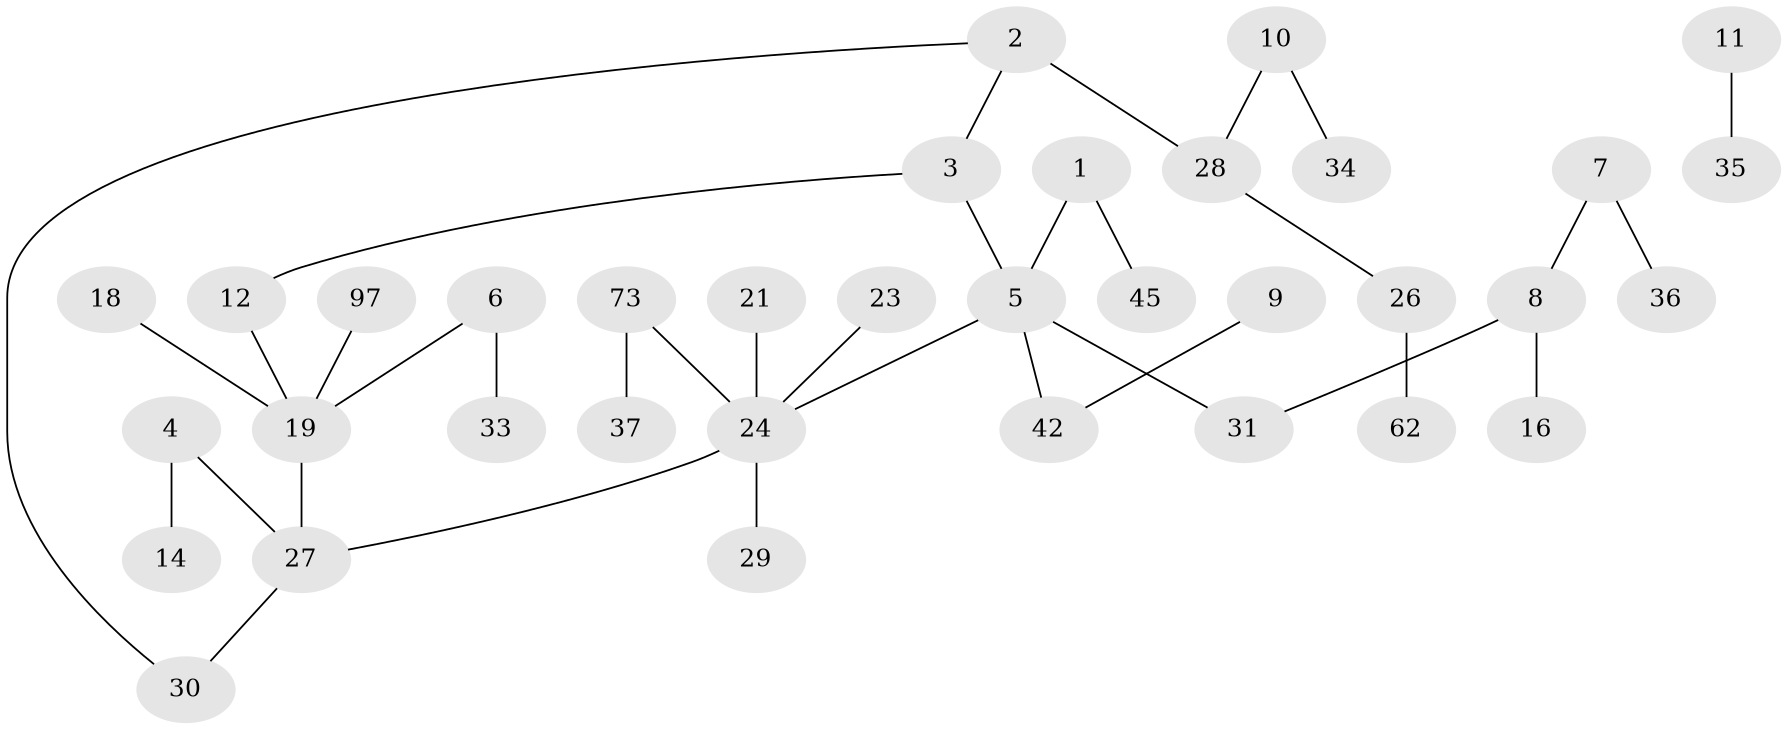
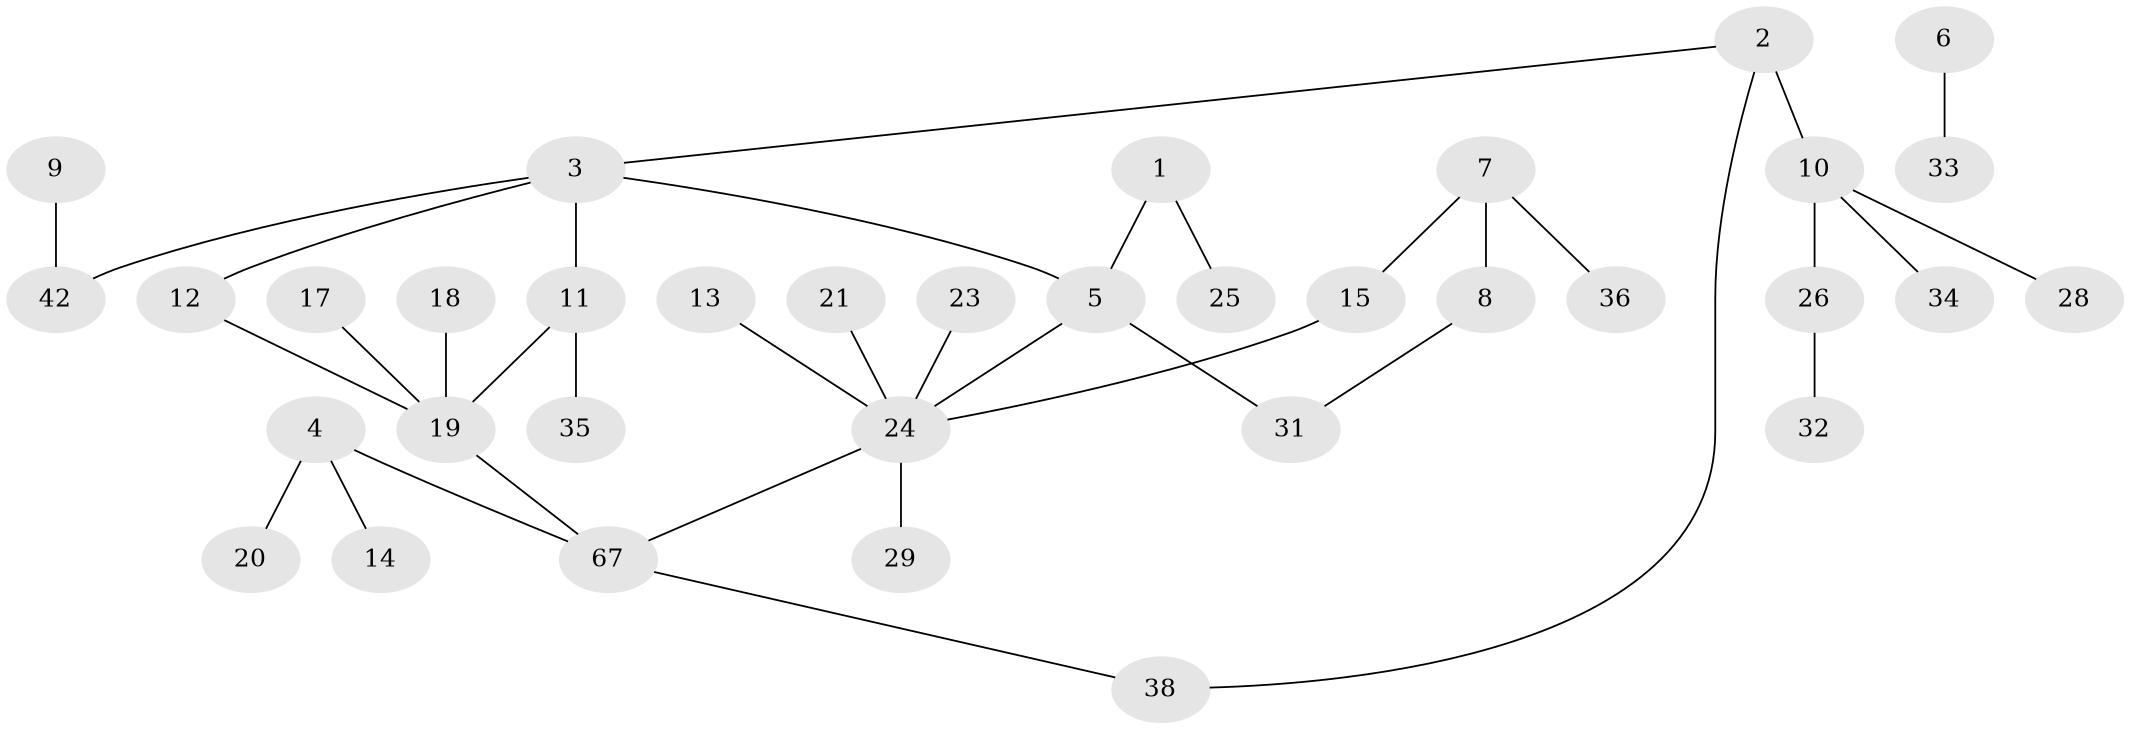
(1114, 105) -> (1789, 105)
none -> (576, 235)
(1309, 235) -> (1815, 235)
(367, 300) -> (316, 300)
(627, 300) -> (706, 300)
(1147, 300) -> (1226, 300)
none -> (1356, 300)
(399, 365) -> (511, 365)
(1033, 365) -> (308, 217)
(627, 430) -> none
(1407, 430) -> (1815, 430)
(1537, 430) -> none
none -> (251, 560)
(302, 560) -> (608, 560)
(186, 690) -> (1161, 690)
